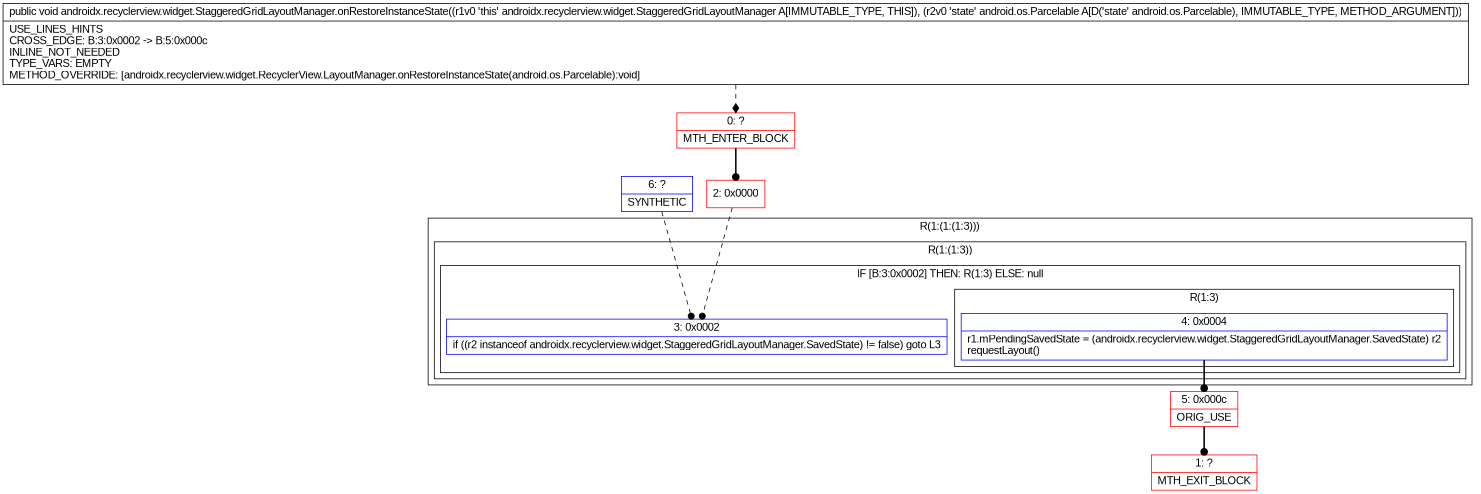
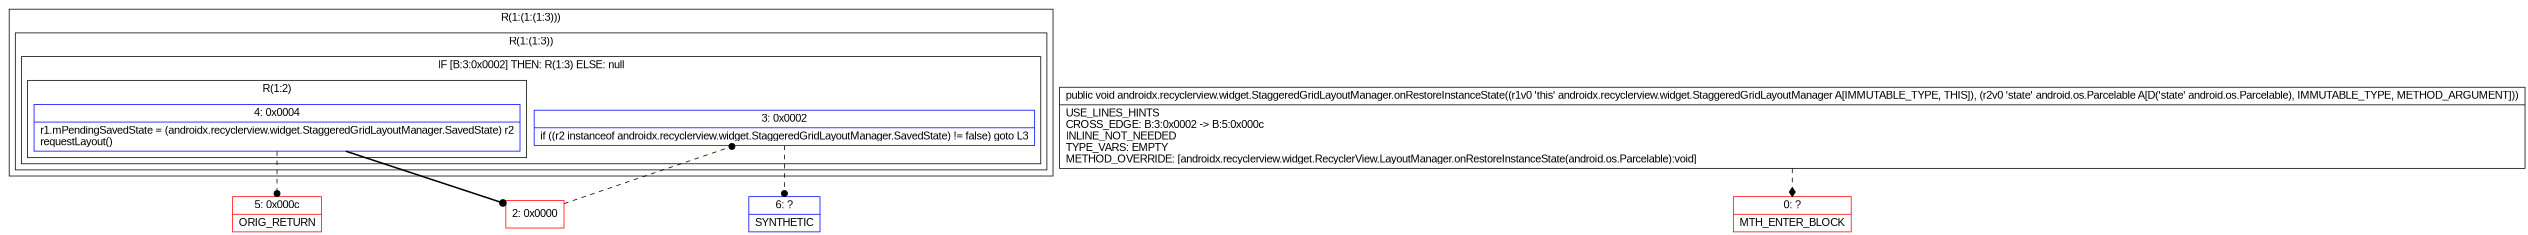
(736, 161) -> (438, 182)
(675, 260) -> (784, 159)
(1204, 298) -> (277, 89)
(1204, 373) -> (277, 171)
(1204, 417) -> (277, 223)
(1204, 473) -> none
